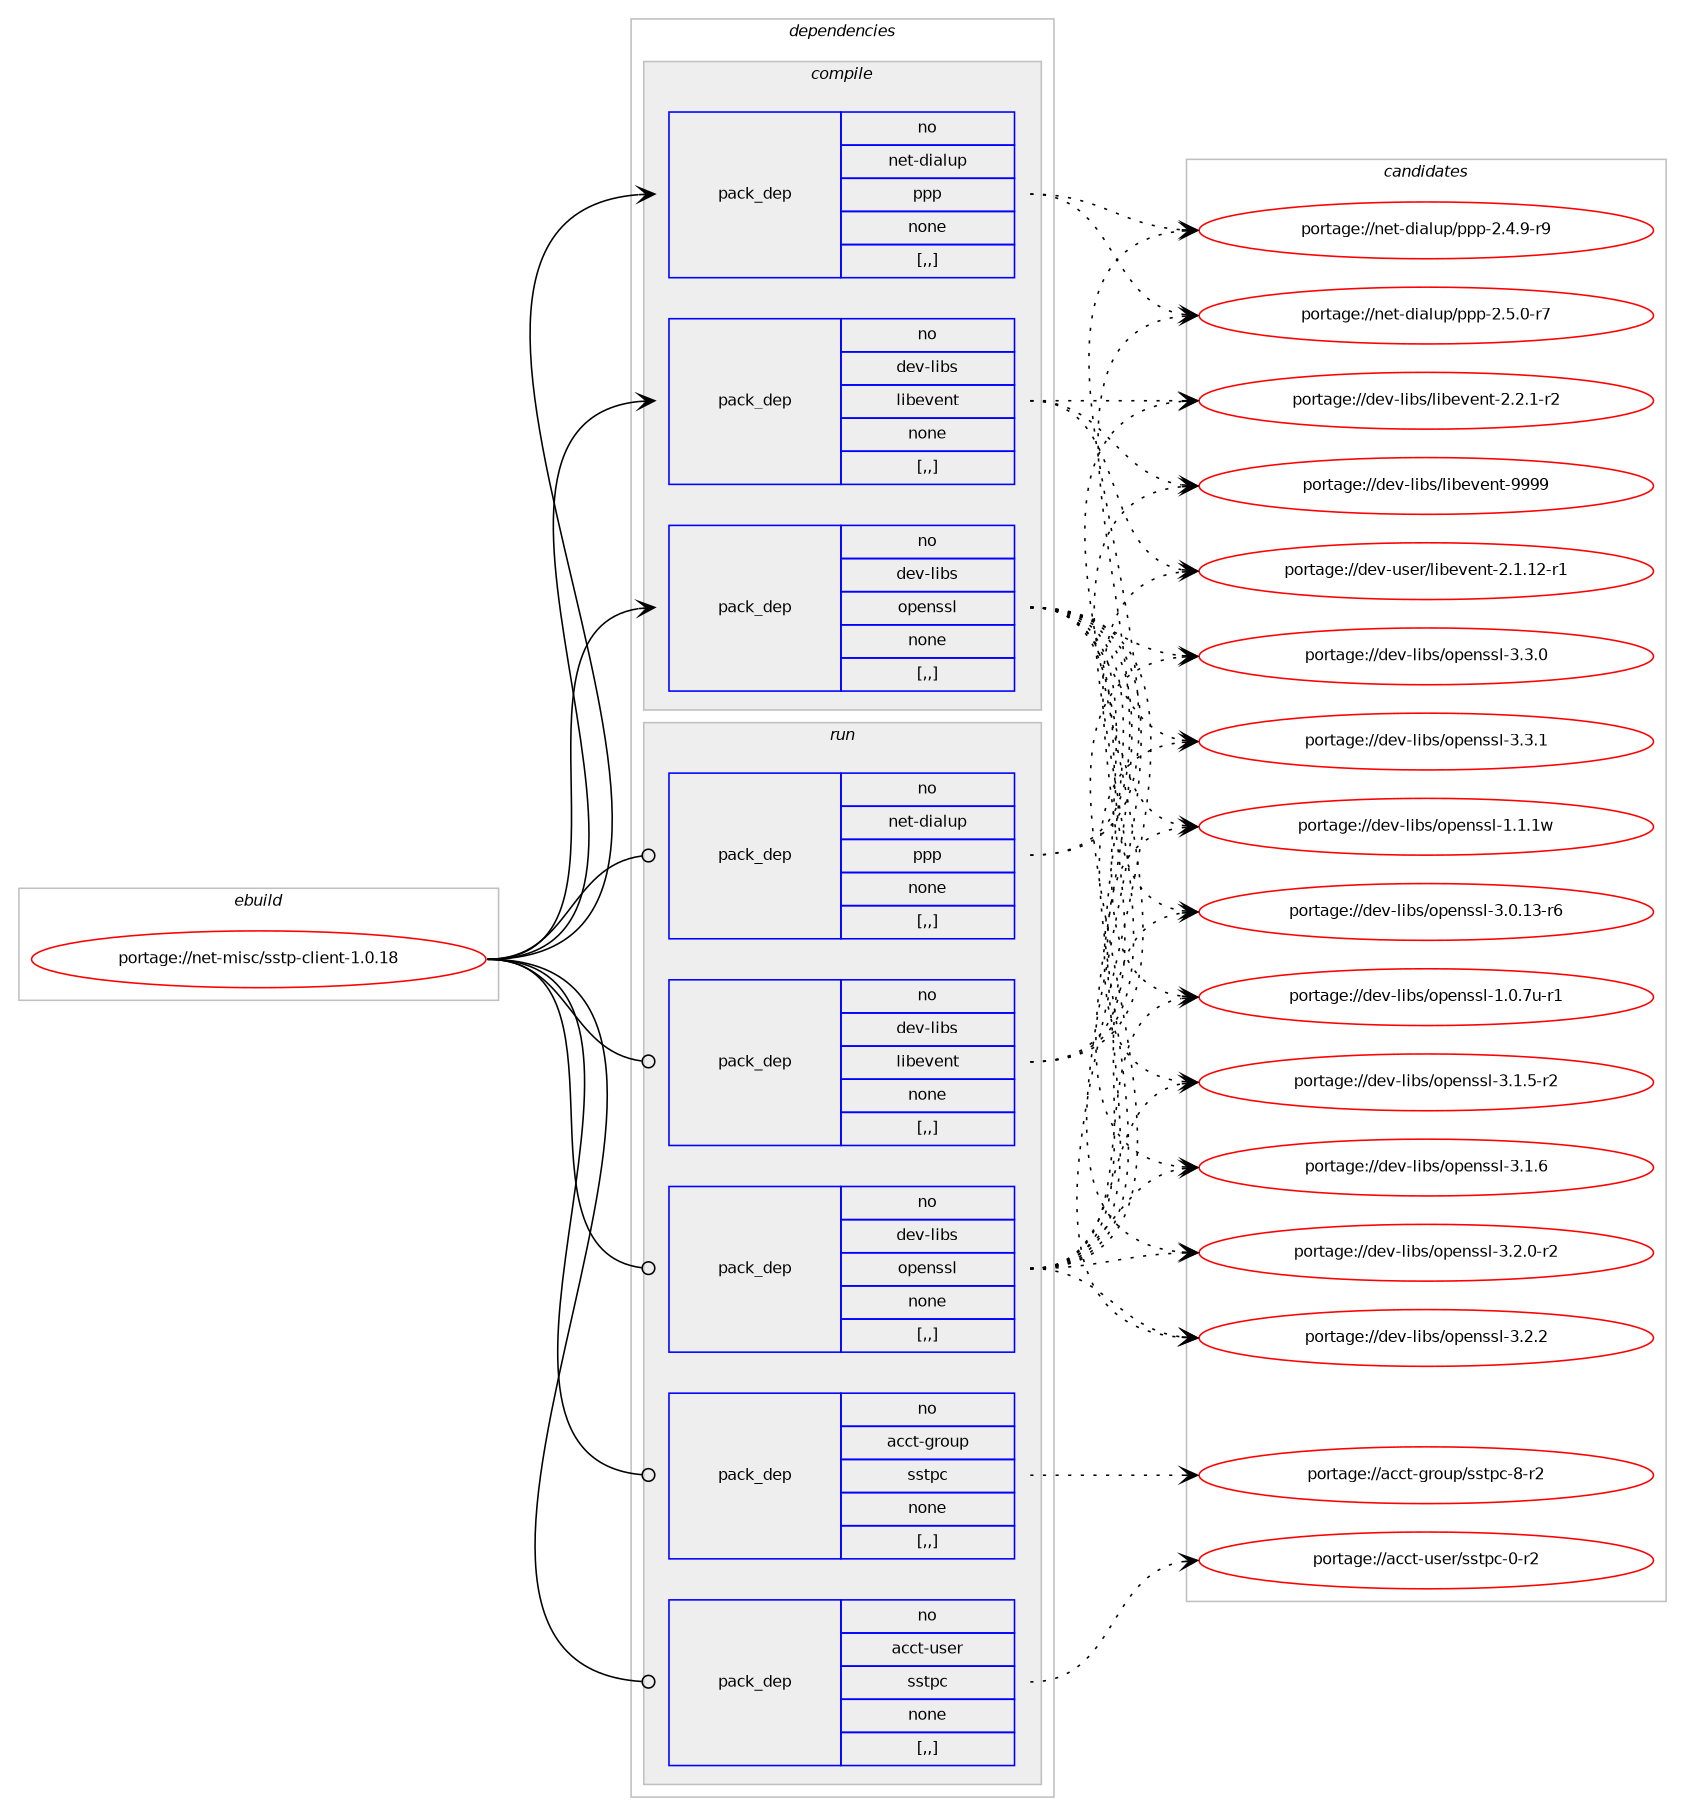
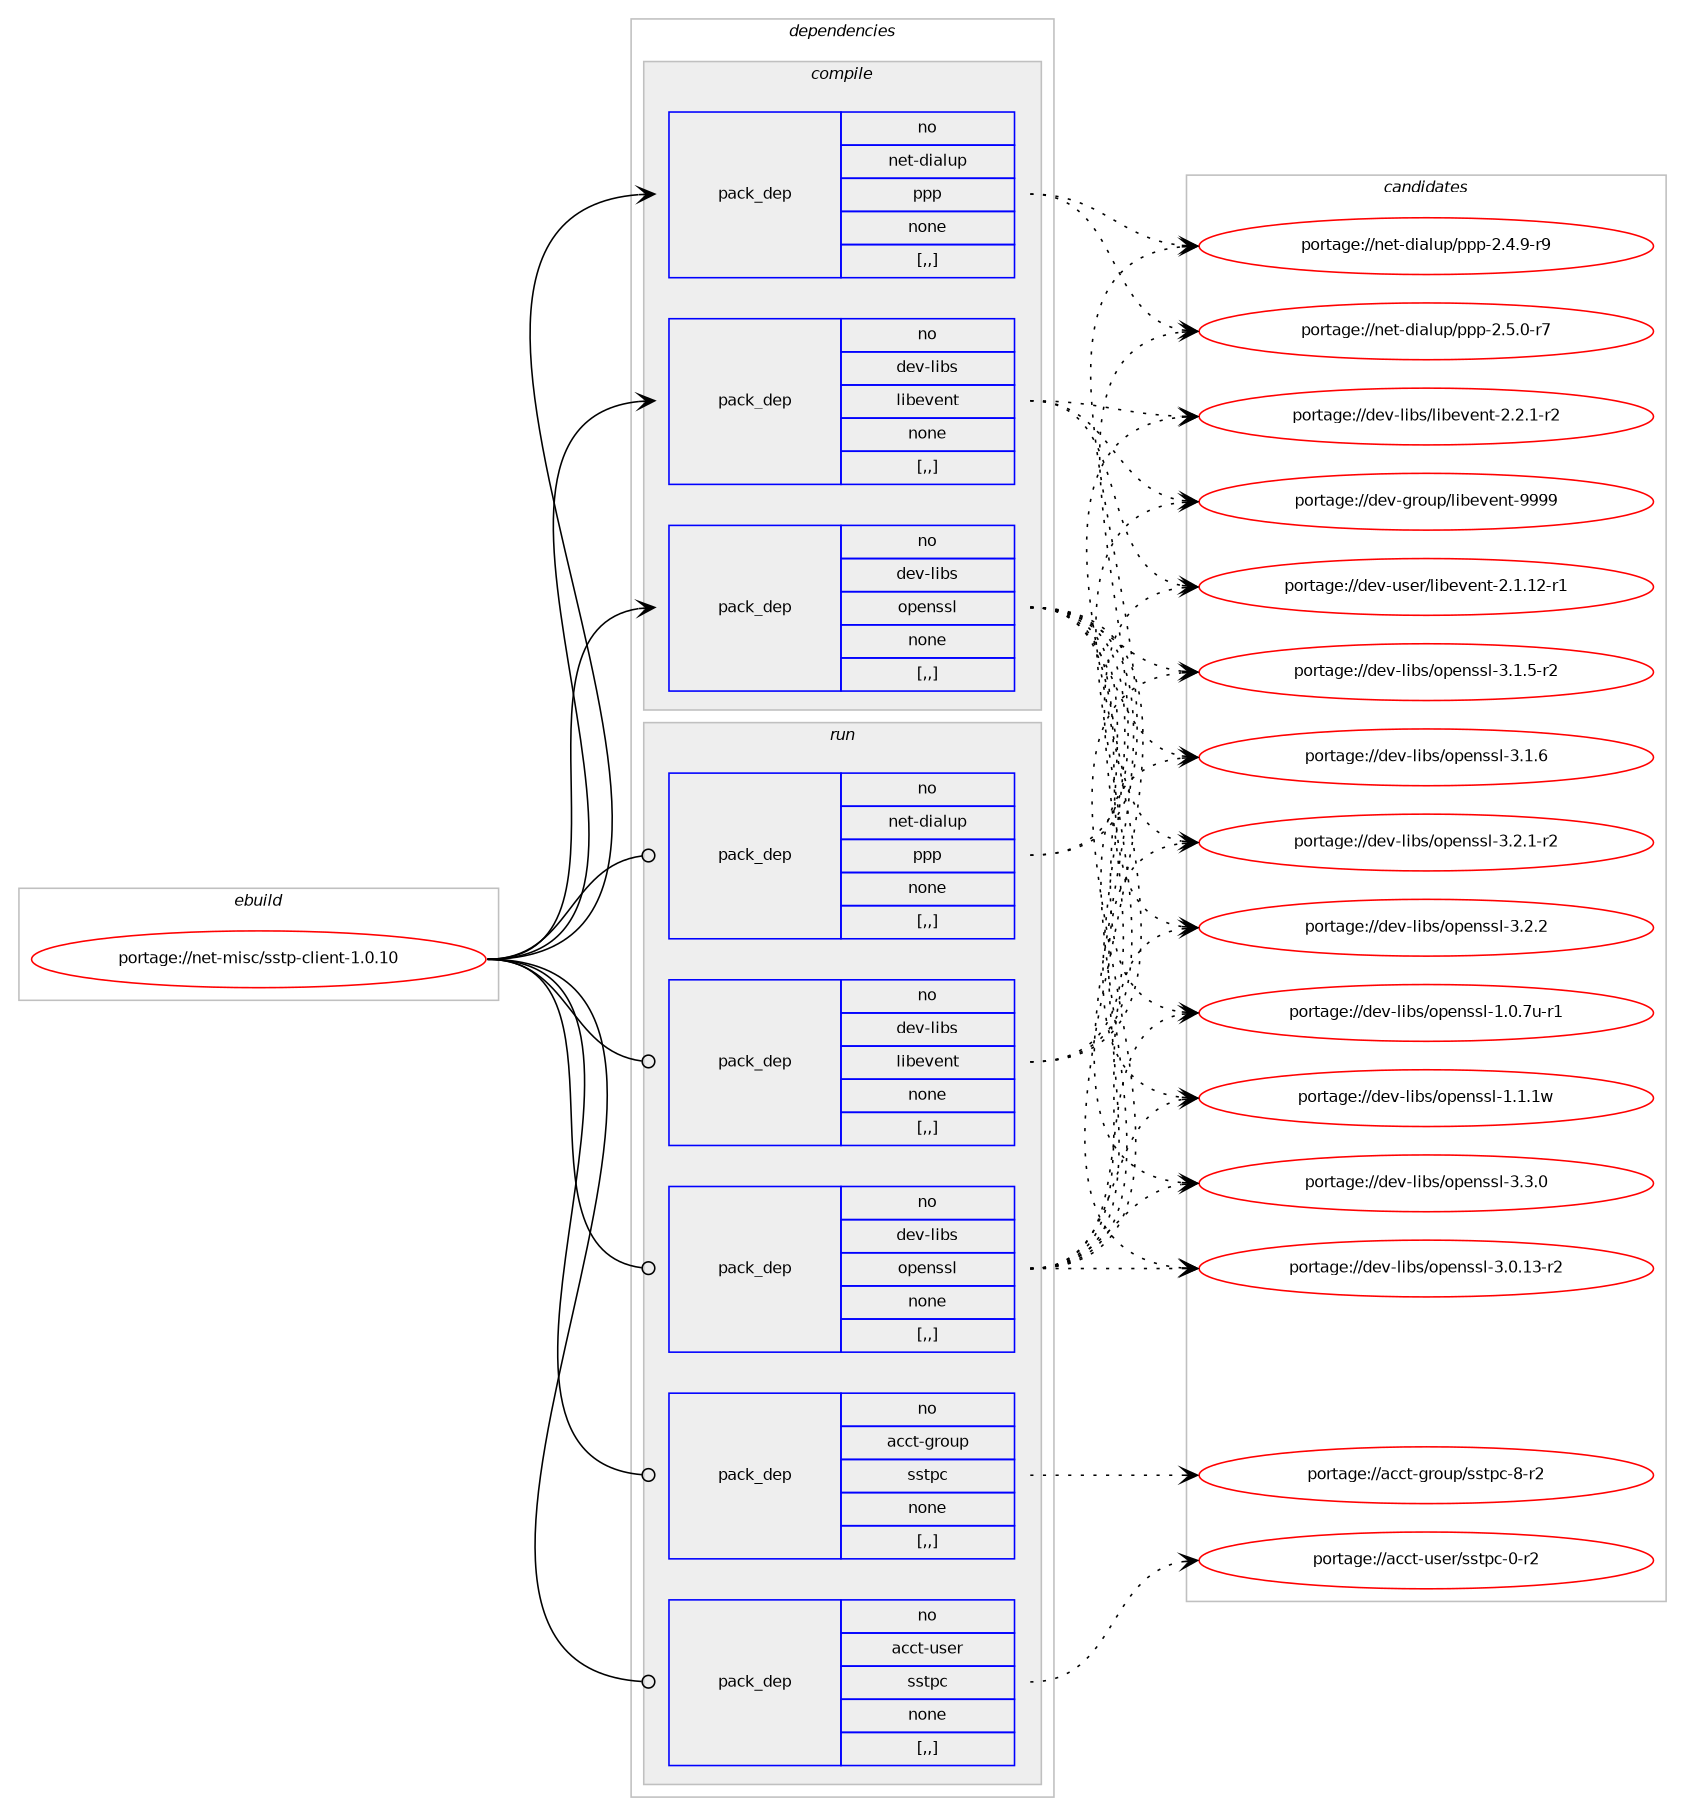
(1426, 486) -> (1426, 502)
(1426, 742) -> none
(1426, 912) -> (1426, 1269)
(259, 959) -> (259, 959)
(1426, 1253) -> (1426, 843)
